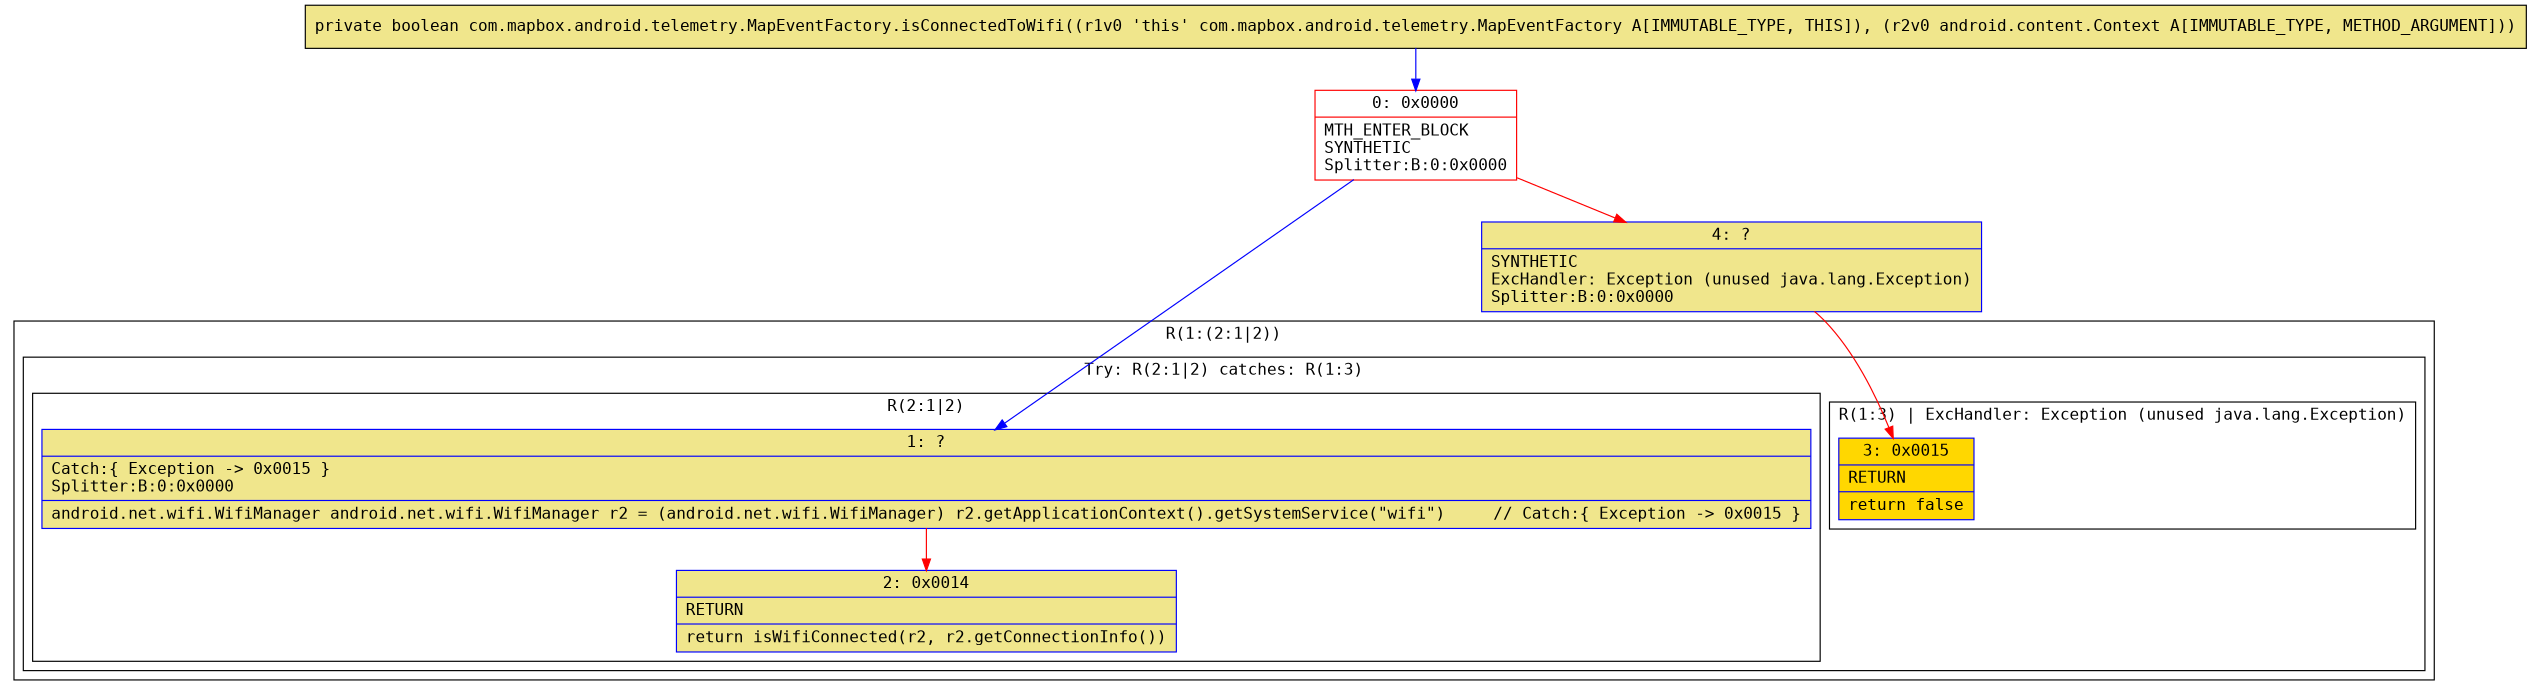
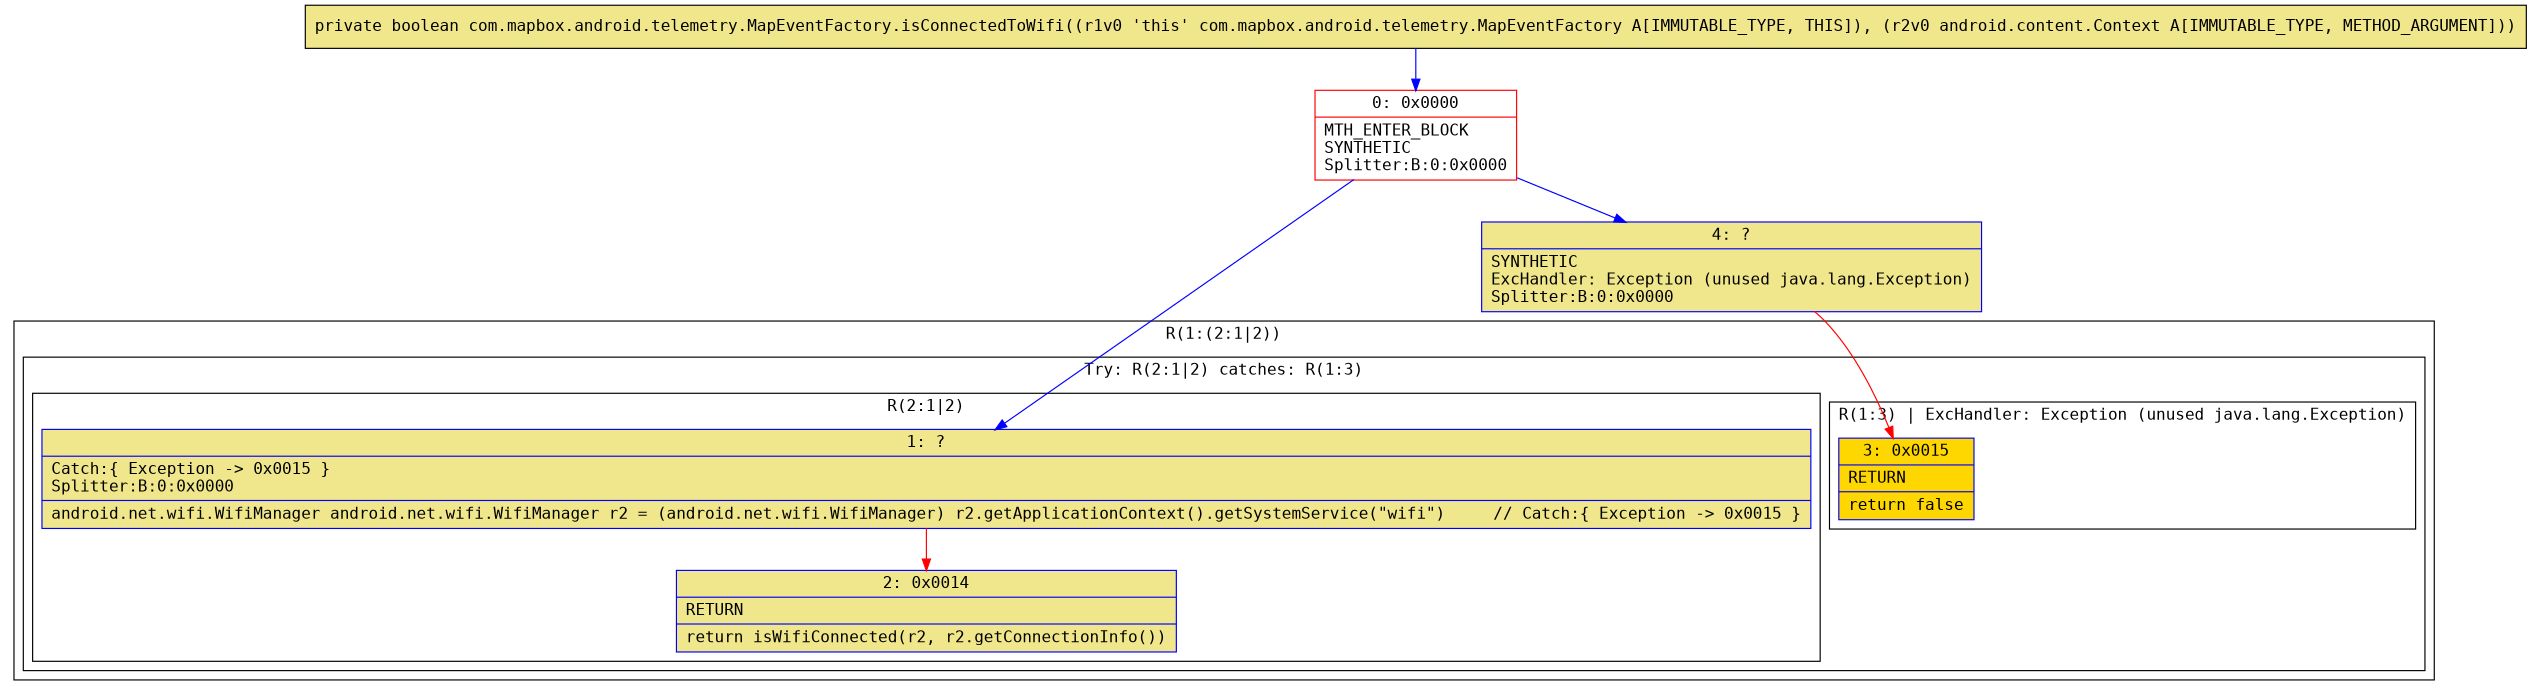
(1566, 198) -> (1566, 198)
